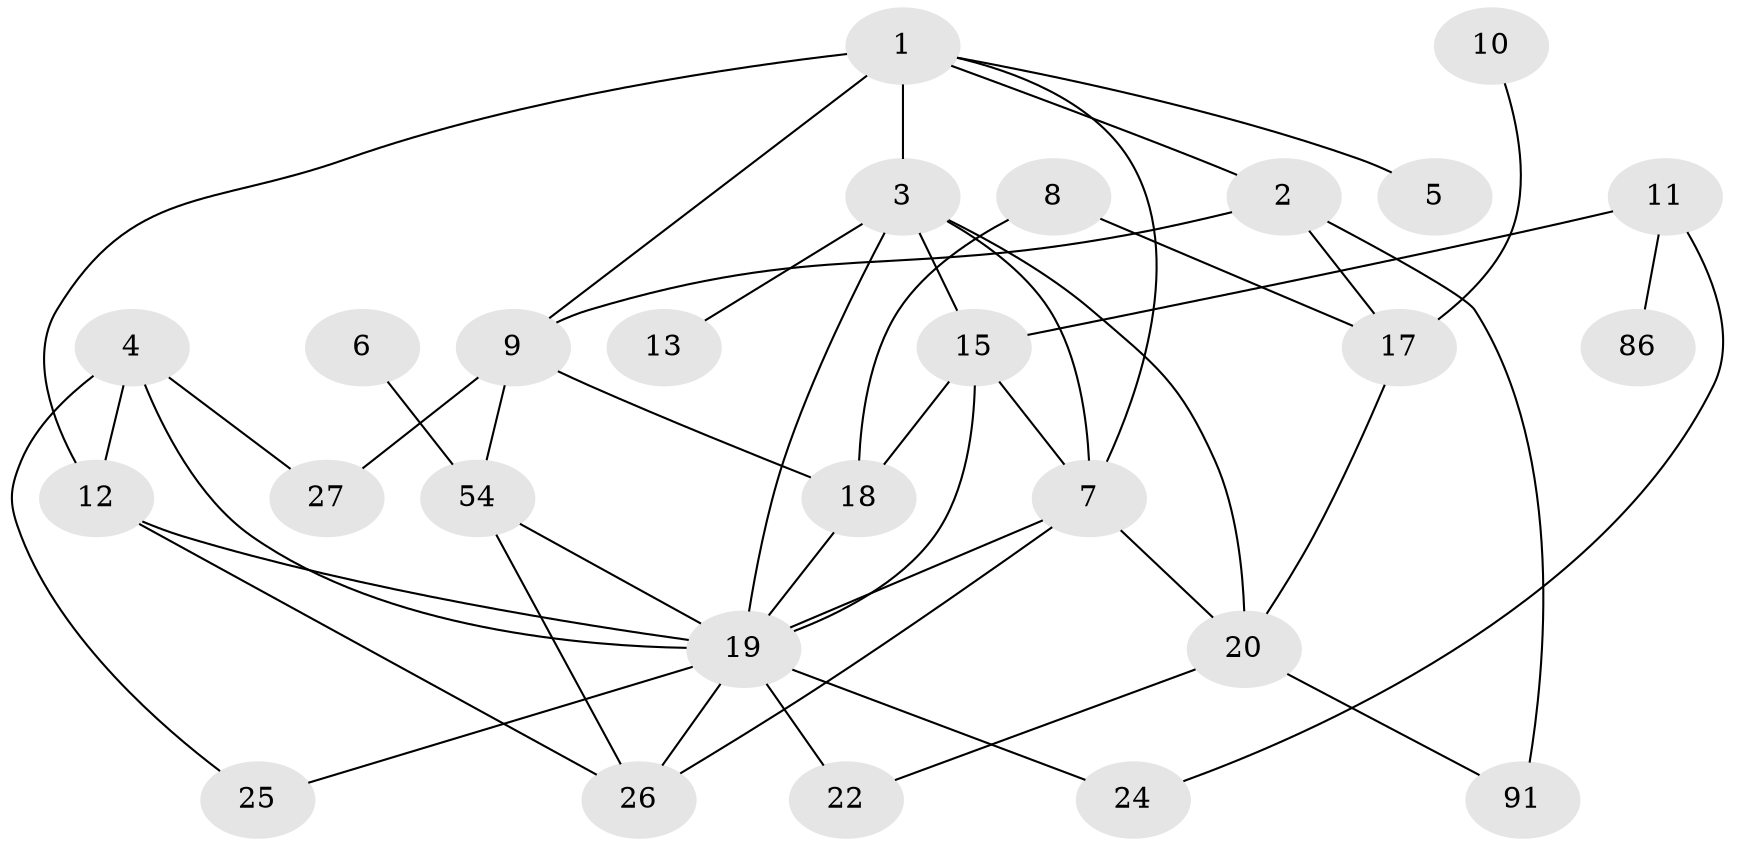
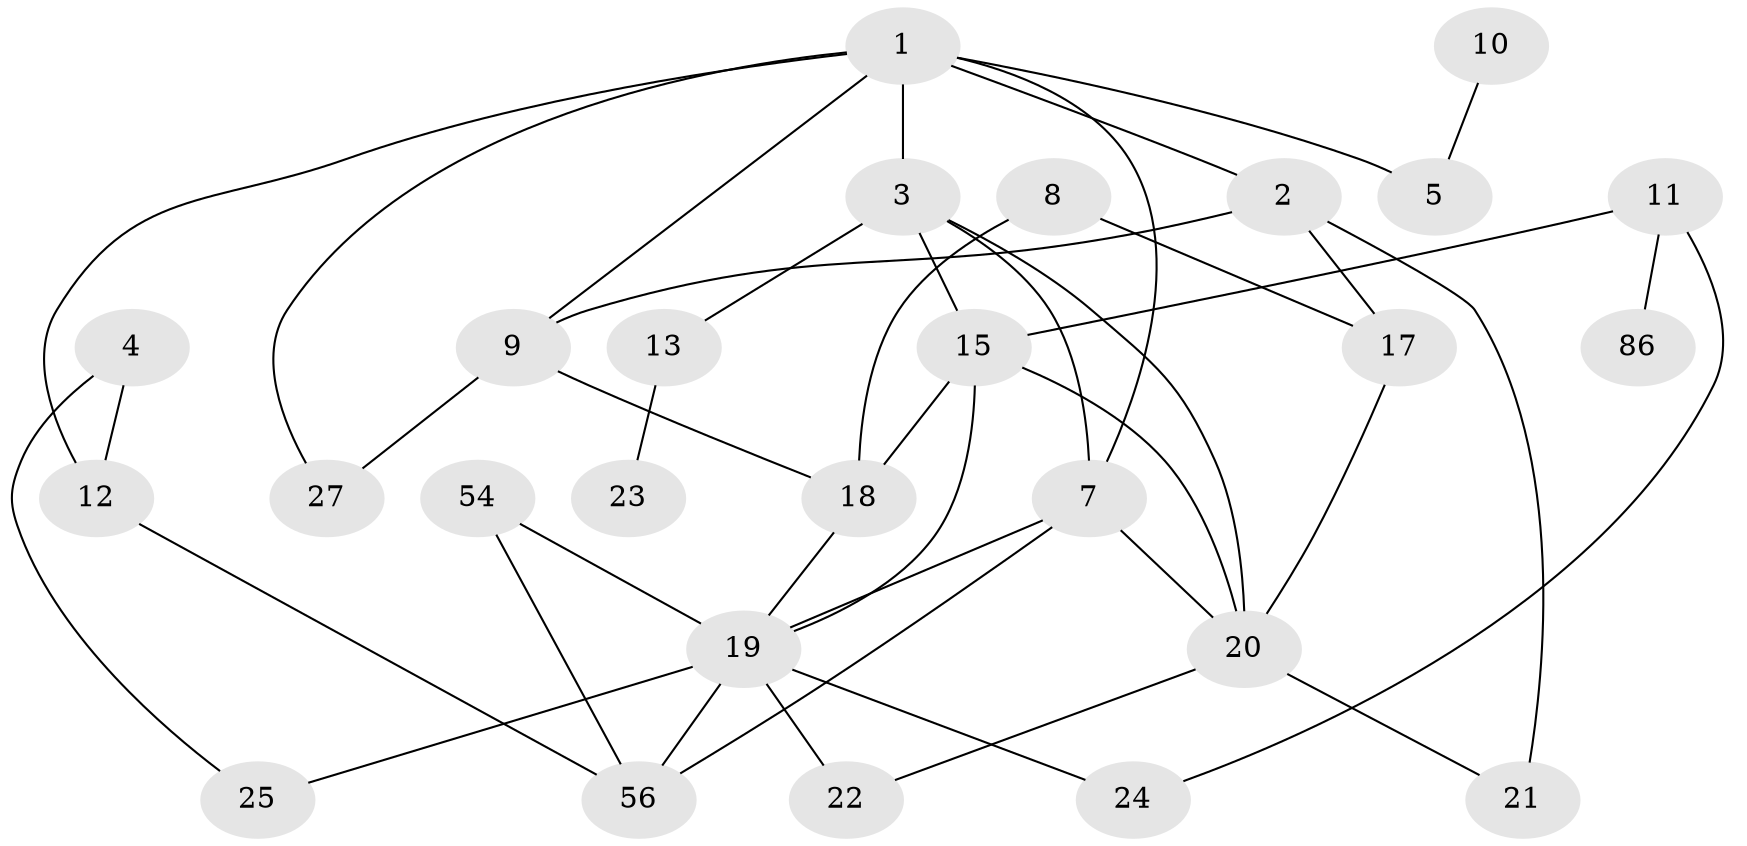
(1517, 215) -> (1463, 121)
(363, 348) -> none
(800, 416) -> none
(230, 423) -> (466, 159)
(496, 423) -> none
(1032, 423) -> (1163, 459)
none -> (629, 498)
(413, 593) -> none
(386, 601) -> none
(639, 800) -> (639, 800)
(1523, 800) -> (1523, 800)
